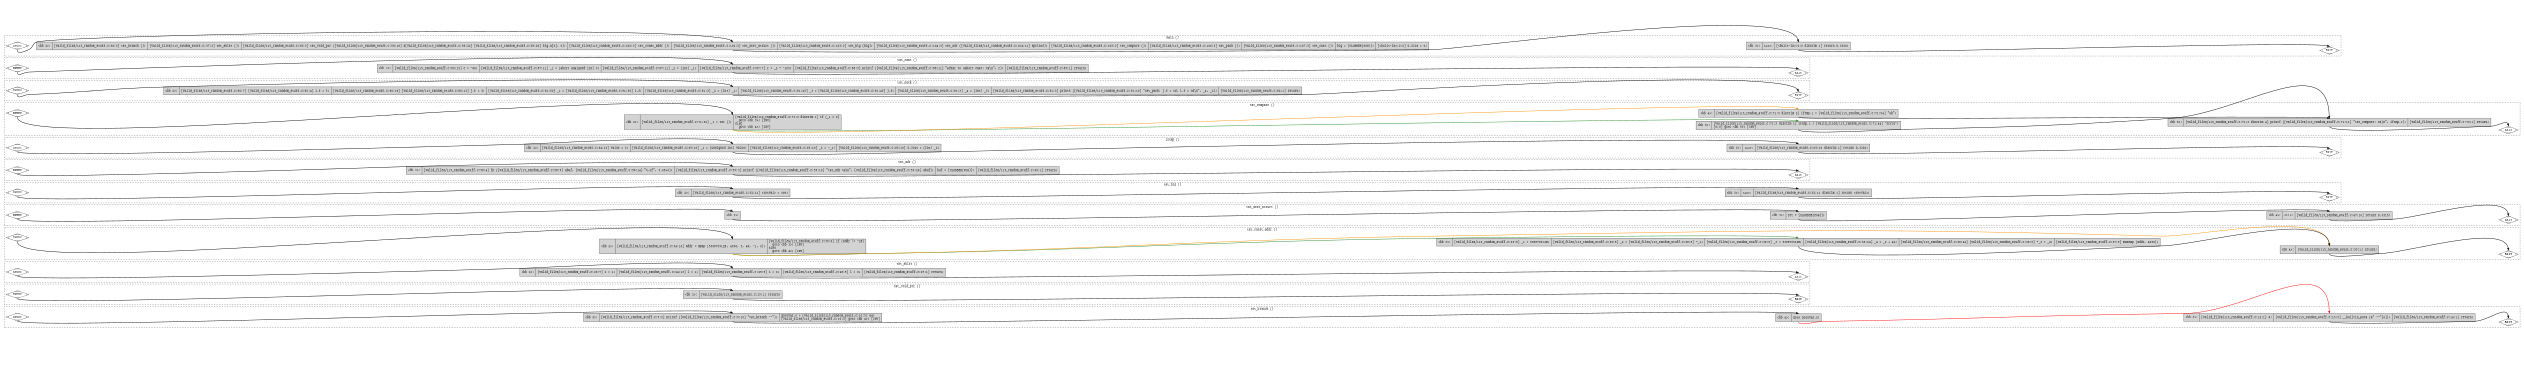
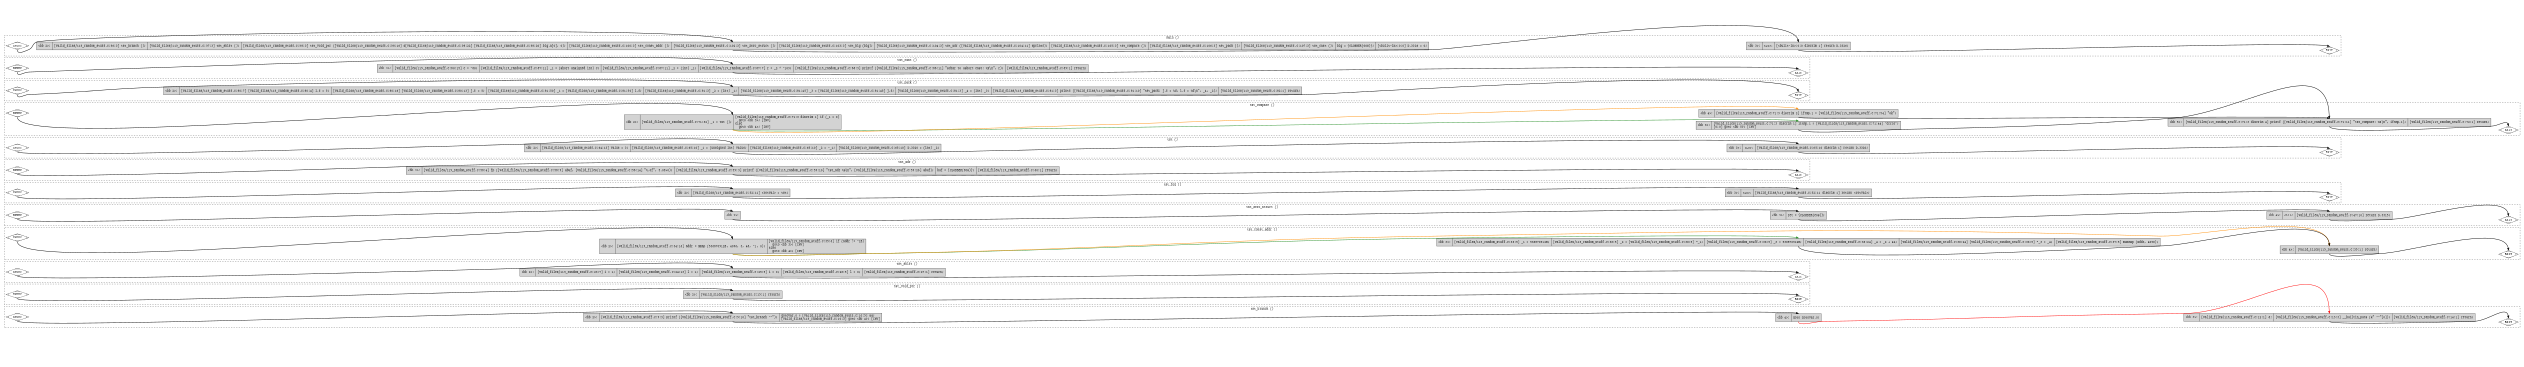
(1173, 140) -> (1173, 140)
